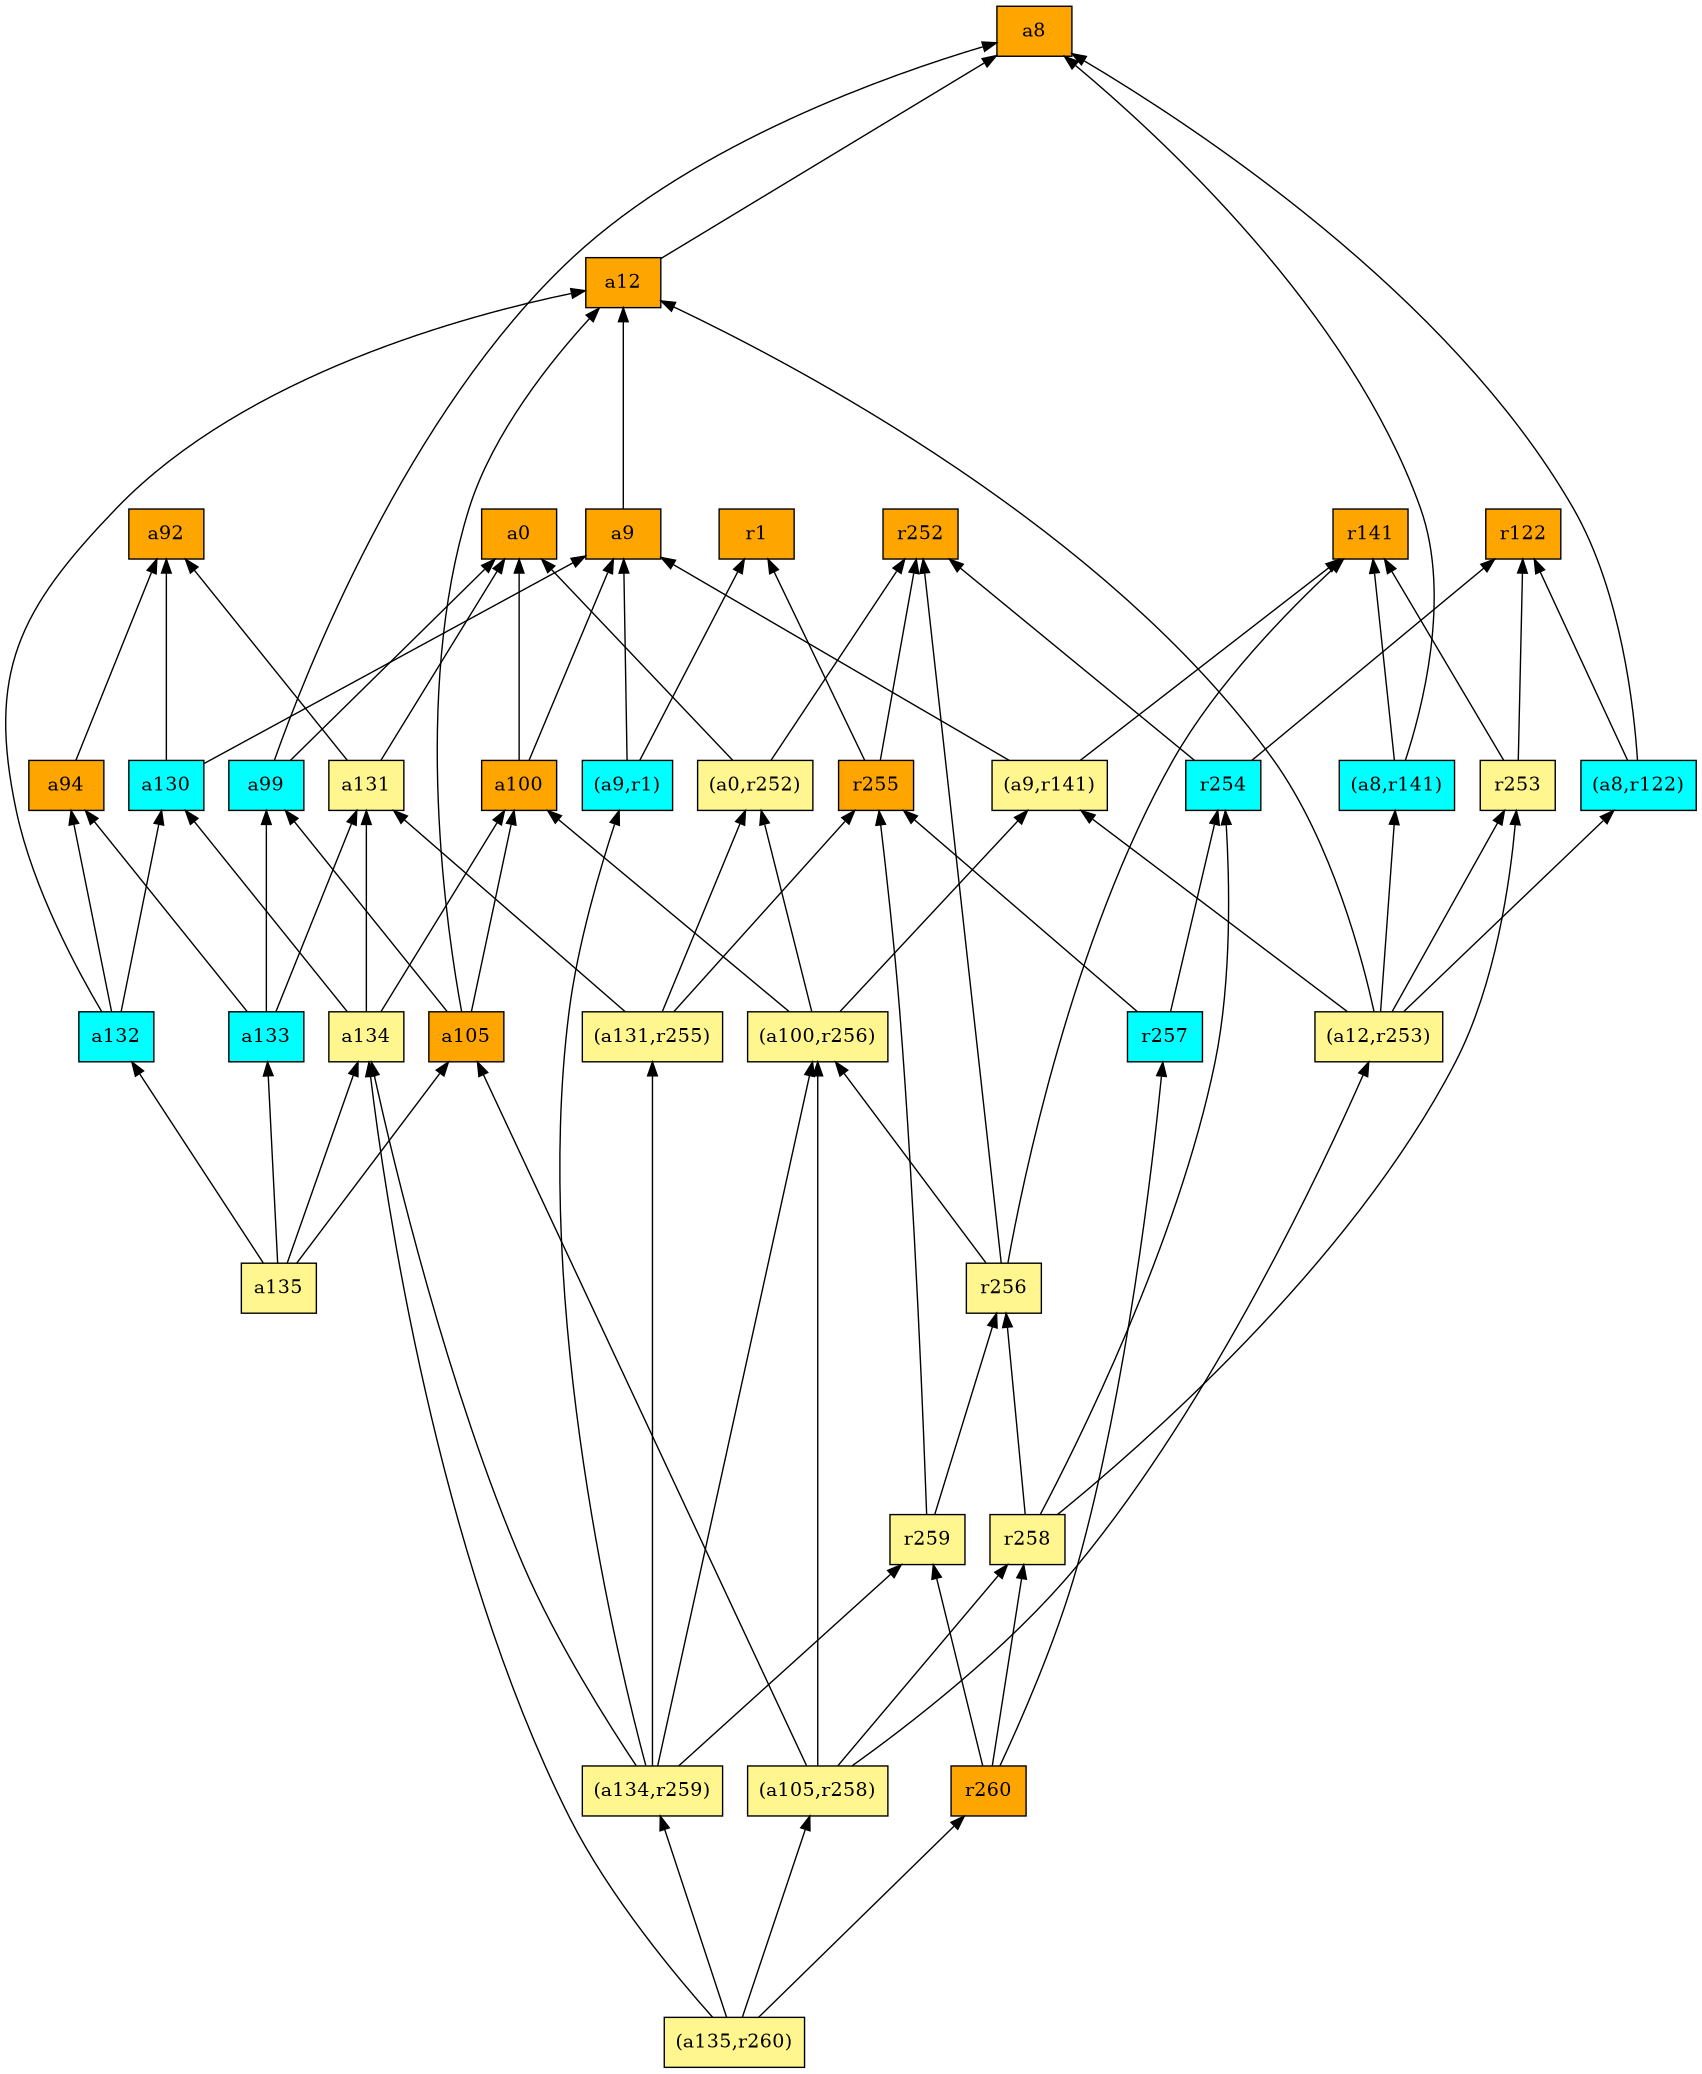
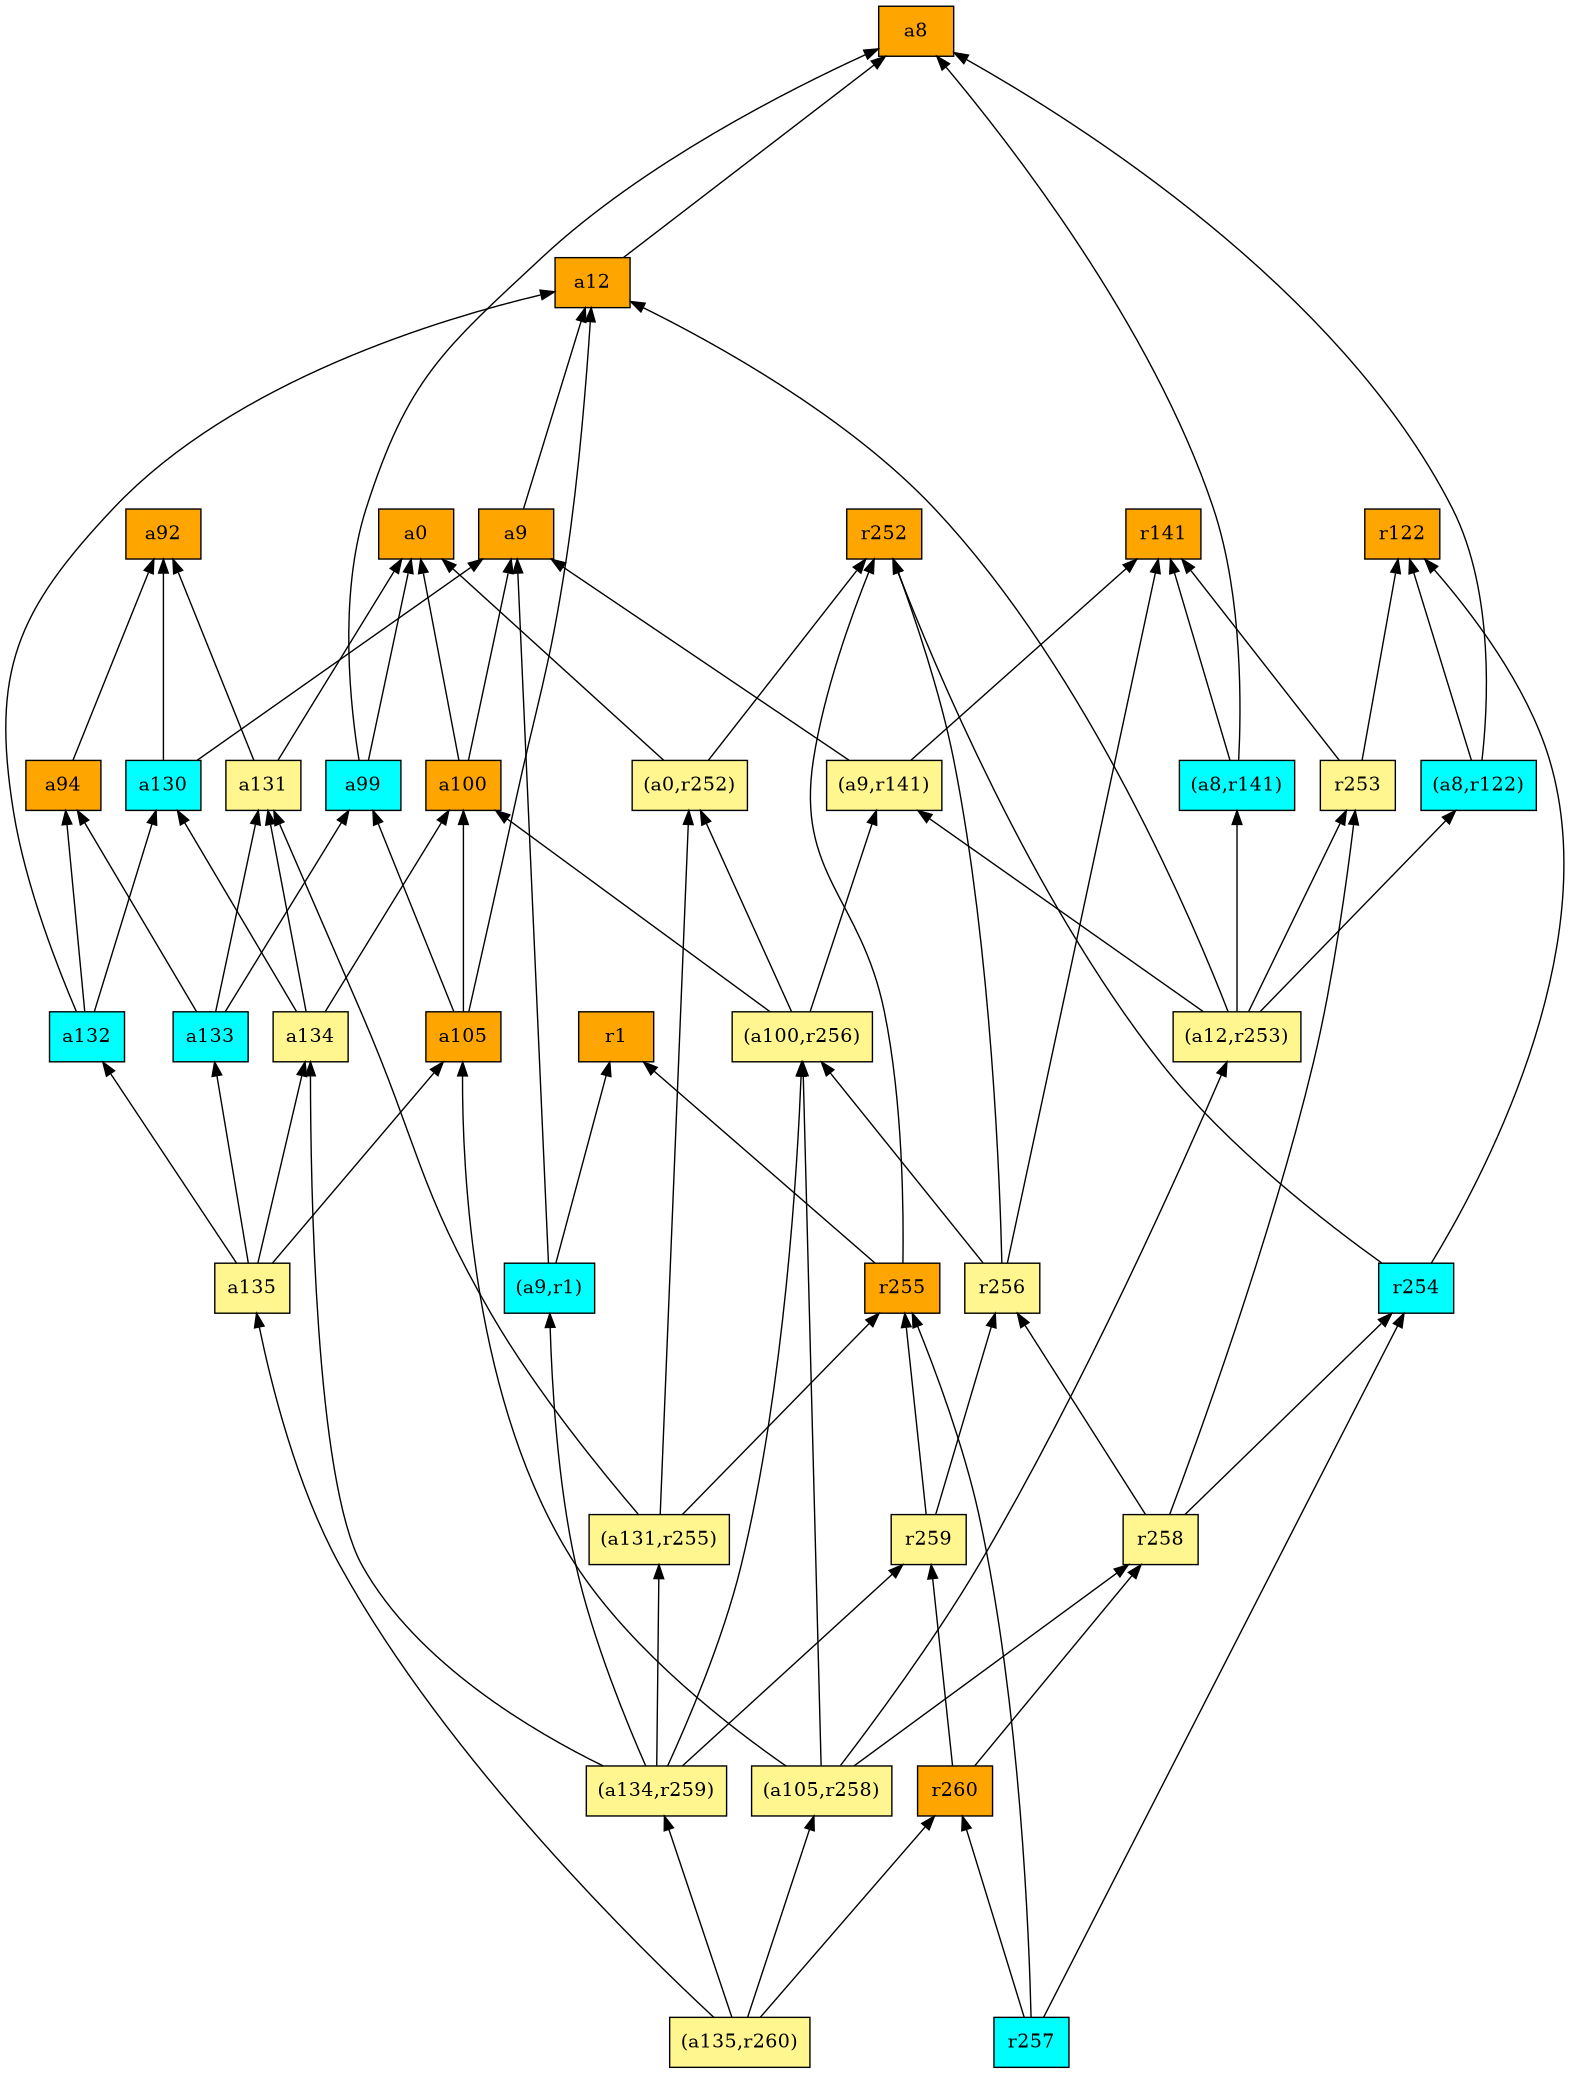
(1110, 1429) -> (995, 1923)
(474, 1573) -> (432, 1706)
